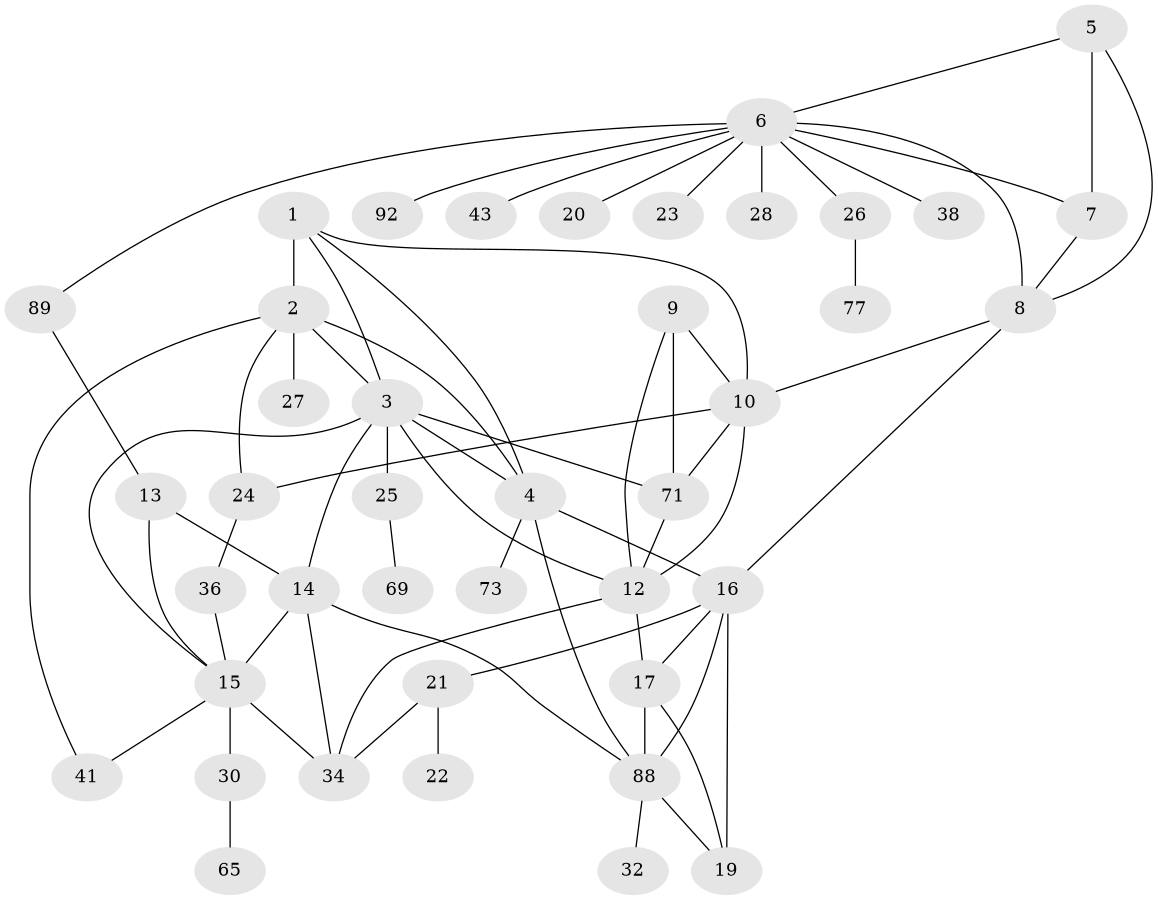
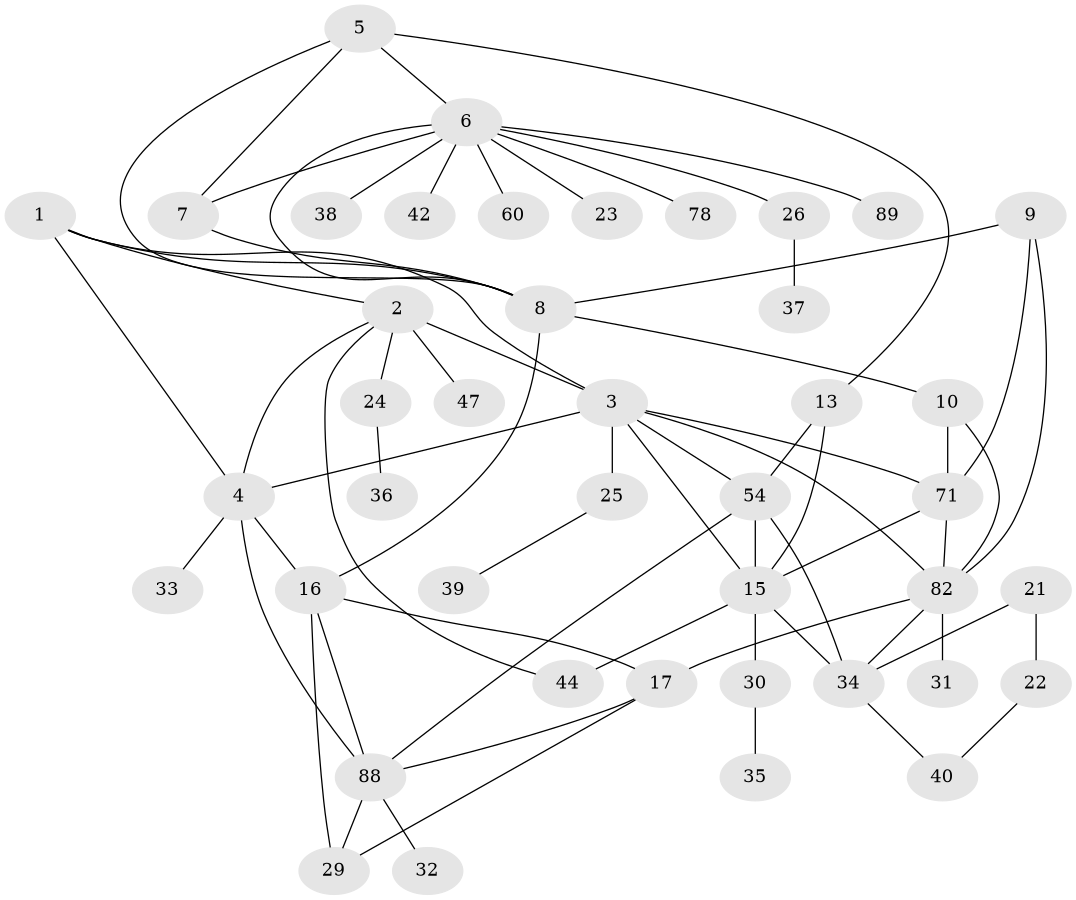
(387, 216) -> (420, 216)
(481, 216) -> none
(575, 216) -> (513, 216)
(762, 216) -> (701, 216)
(572, 251) -> (291, 263)
(855, 309) -> (794, 309)
(709, 356) -> (777, 269)
(95, 403) -> (786, 115)
(294, 403) -> (469, 403)
(482, 447) -> none
(304, 590) -> (755, 497)
(398, 590) -> (454, 590)
(491, 590) -> (168, 590)
(634, 590) -> (942, 590)
(220, 637) -> (852, 543)
(587, 644) -> none
none -> (942, 684)
(87, 777) -> (568, 684)
none -> (942, 777)
(230, 871) -> (755, 777)
(727, 871) -> (334, 871)
